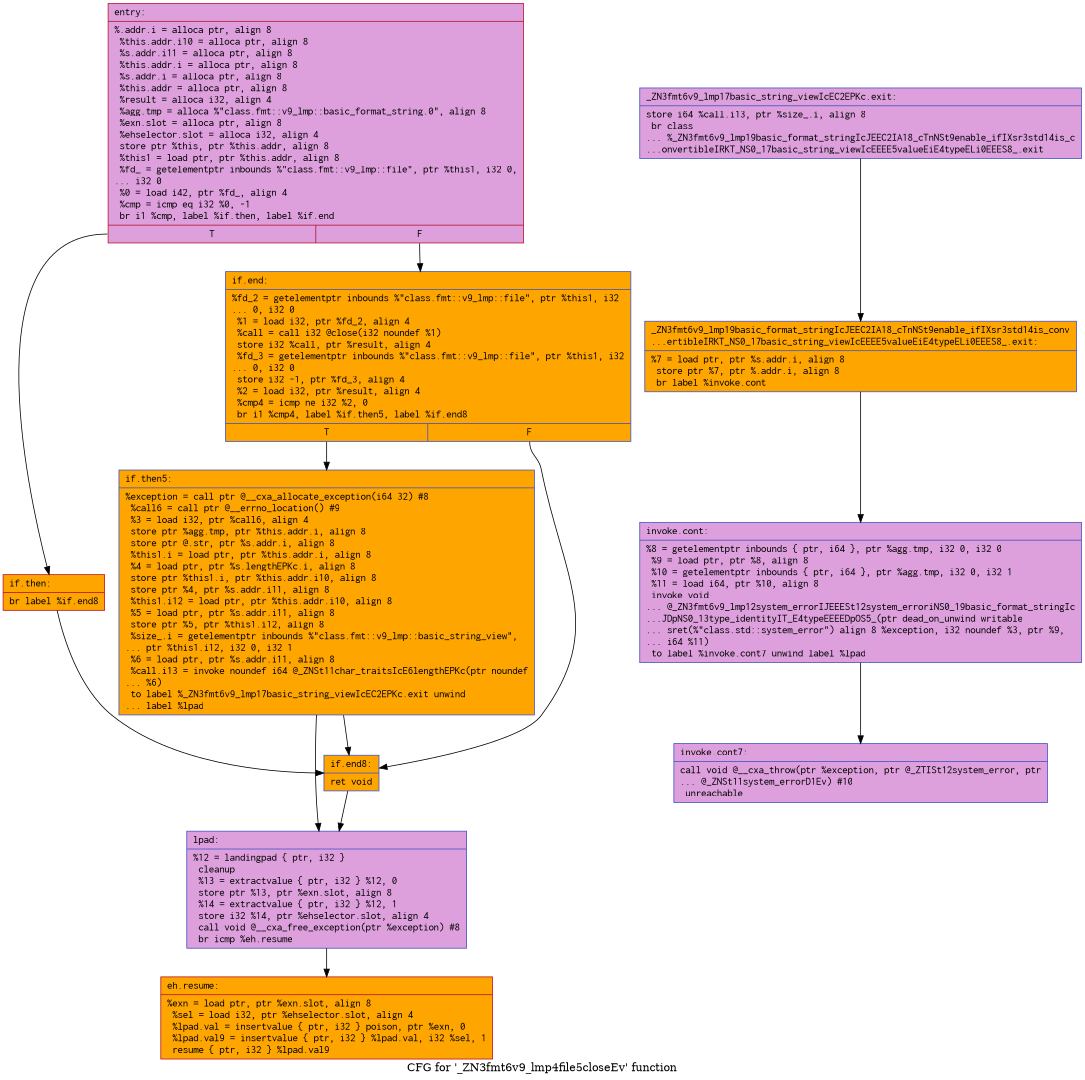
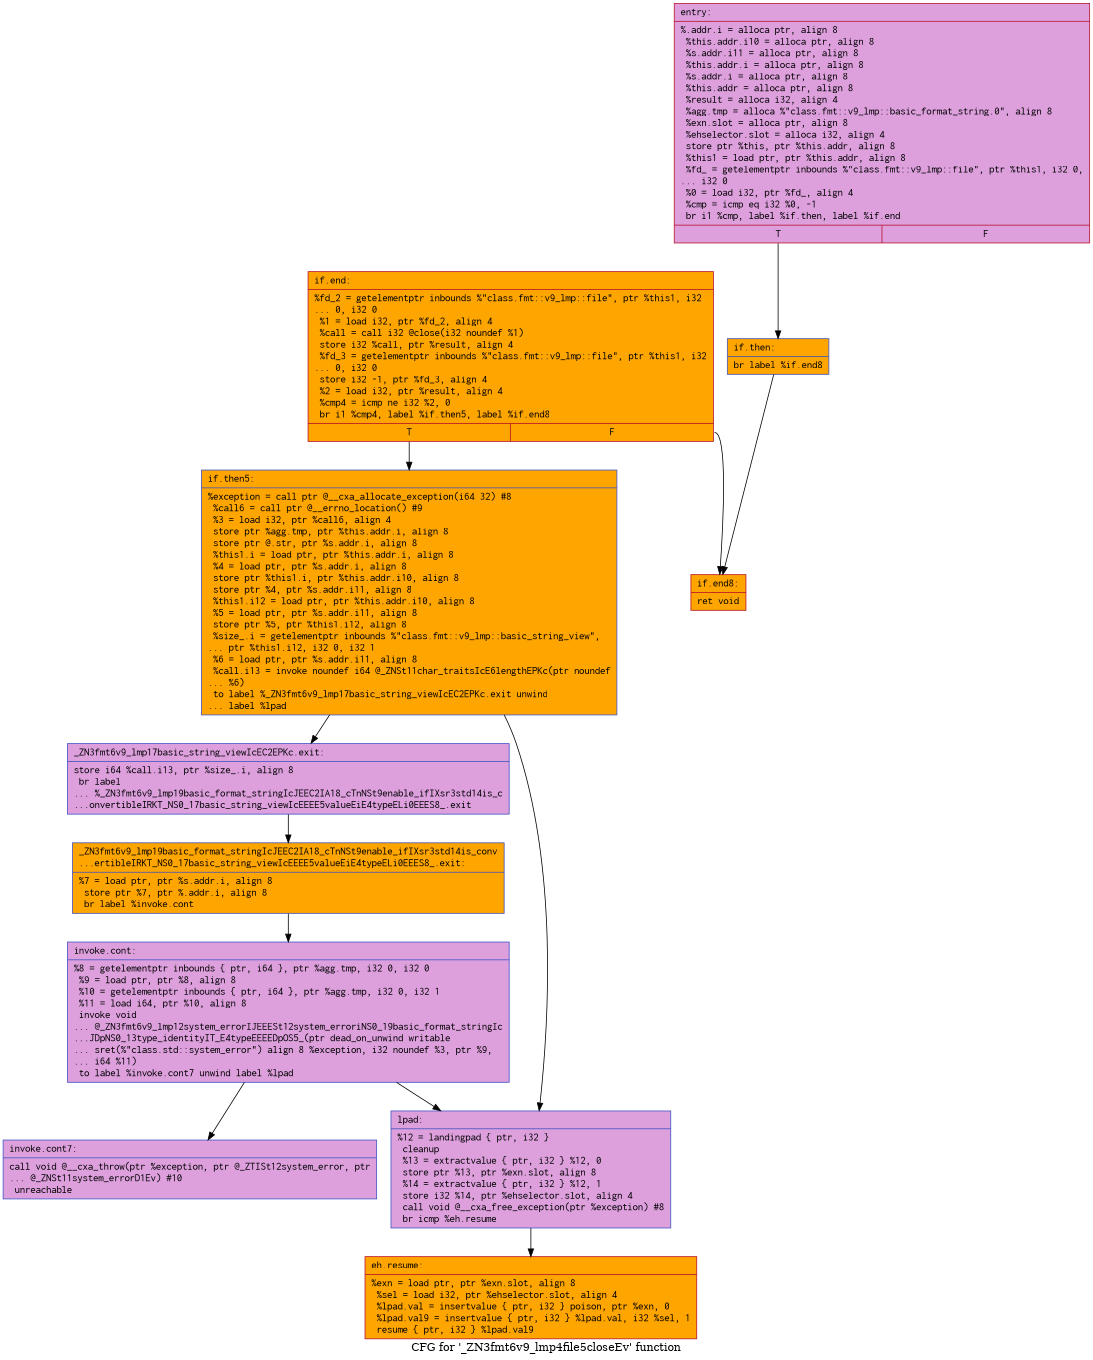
(670, 126) -> (97, 782)
(201, 193) -> (767, 193)
(420, 254) -> none
(428, 356) -> (511, 356)
(241, 566) -> (307, 566)
(54, 592) -> (778, 356)
(346, 731) -> (322, 726)
(351, 773) -> (718, 592)
(344, 807) -> (415, 1094)
